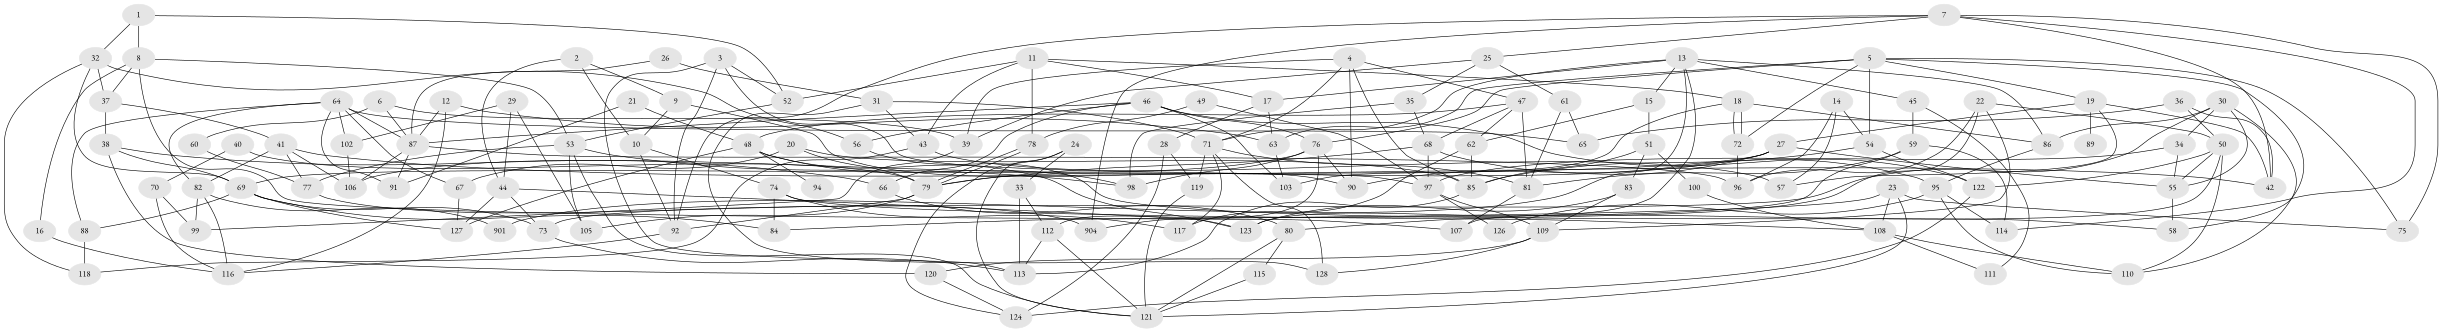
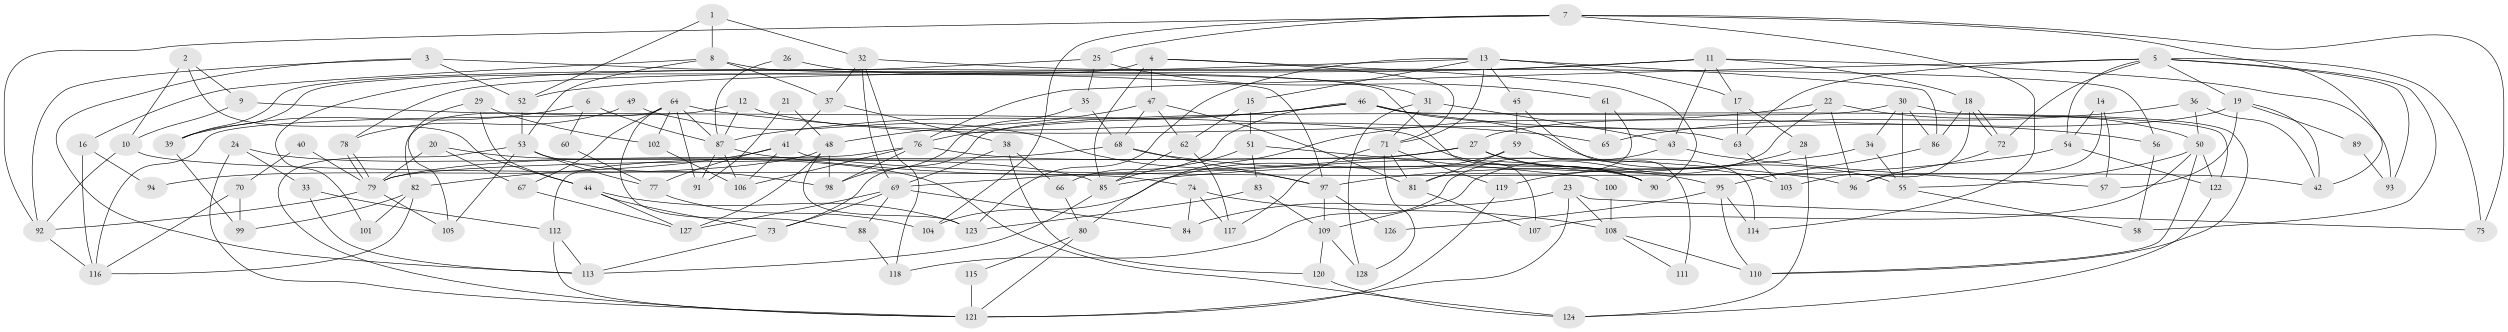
none -> (117, 166)
none -> (2390, 188)
(500, 231) -> (366, 231)
(1091, 231) -> (928, 231)
